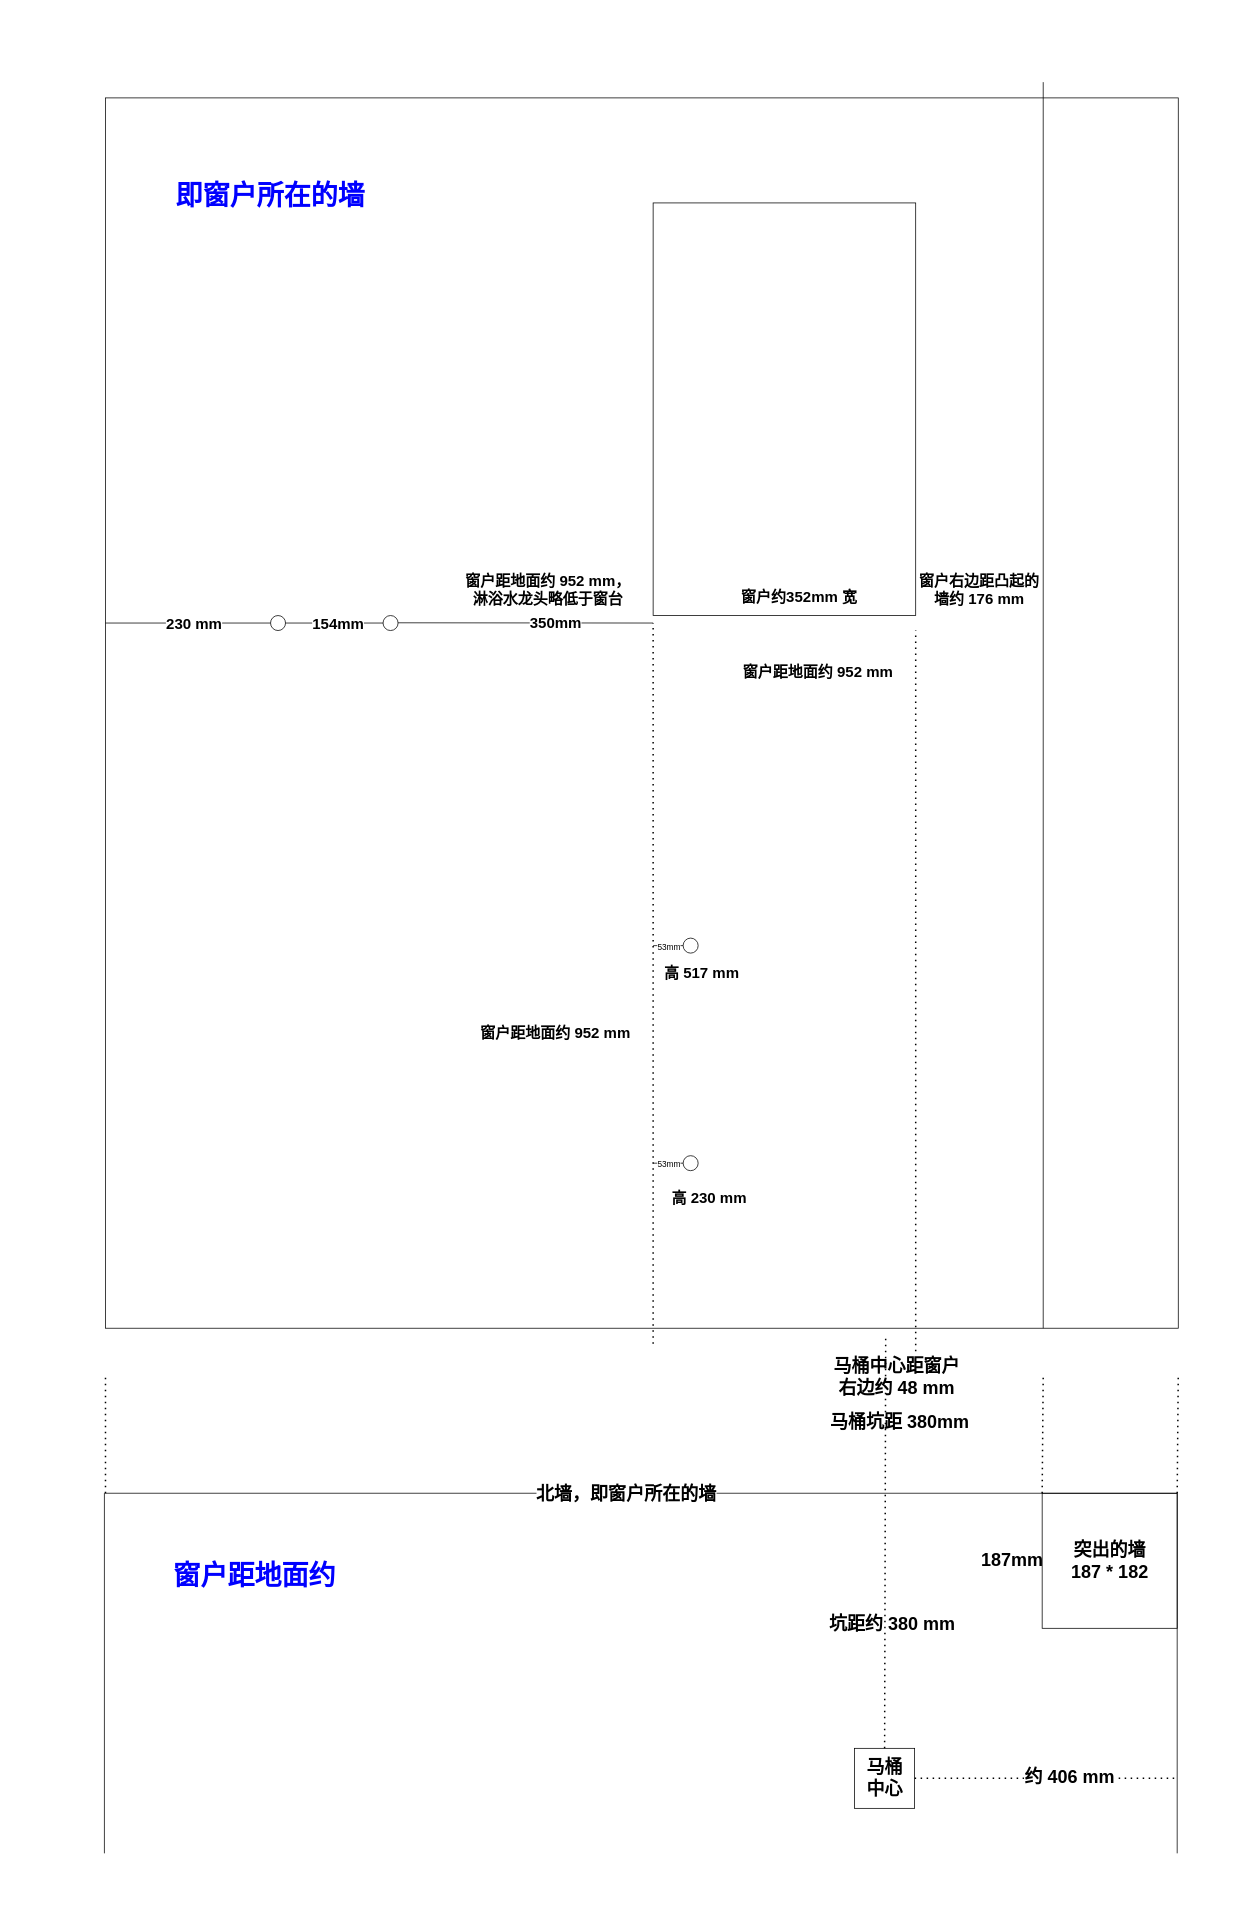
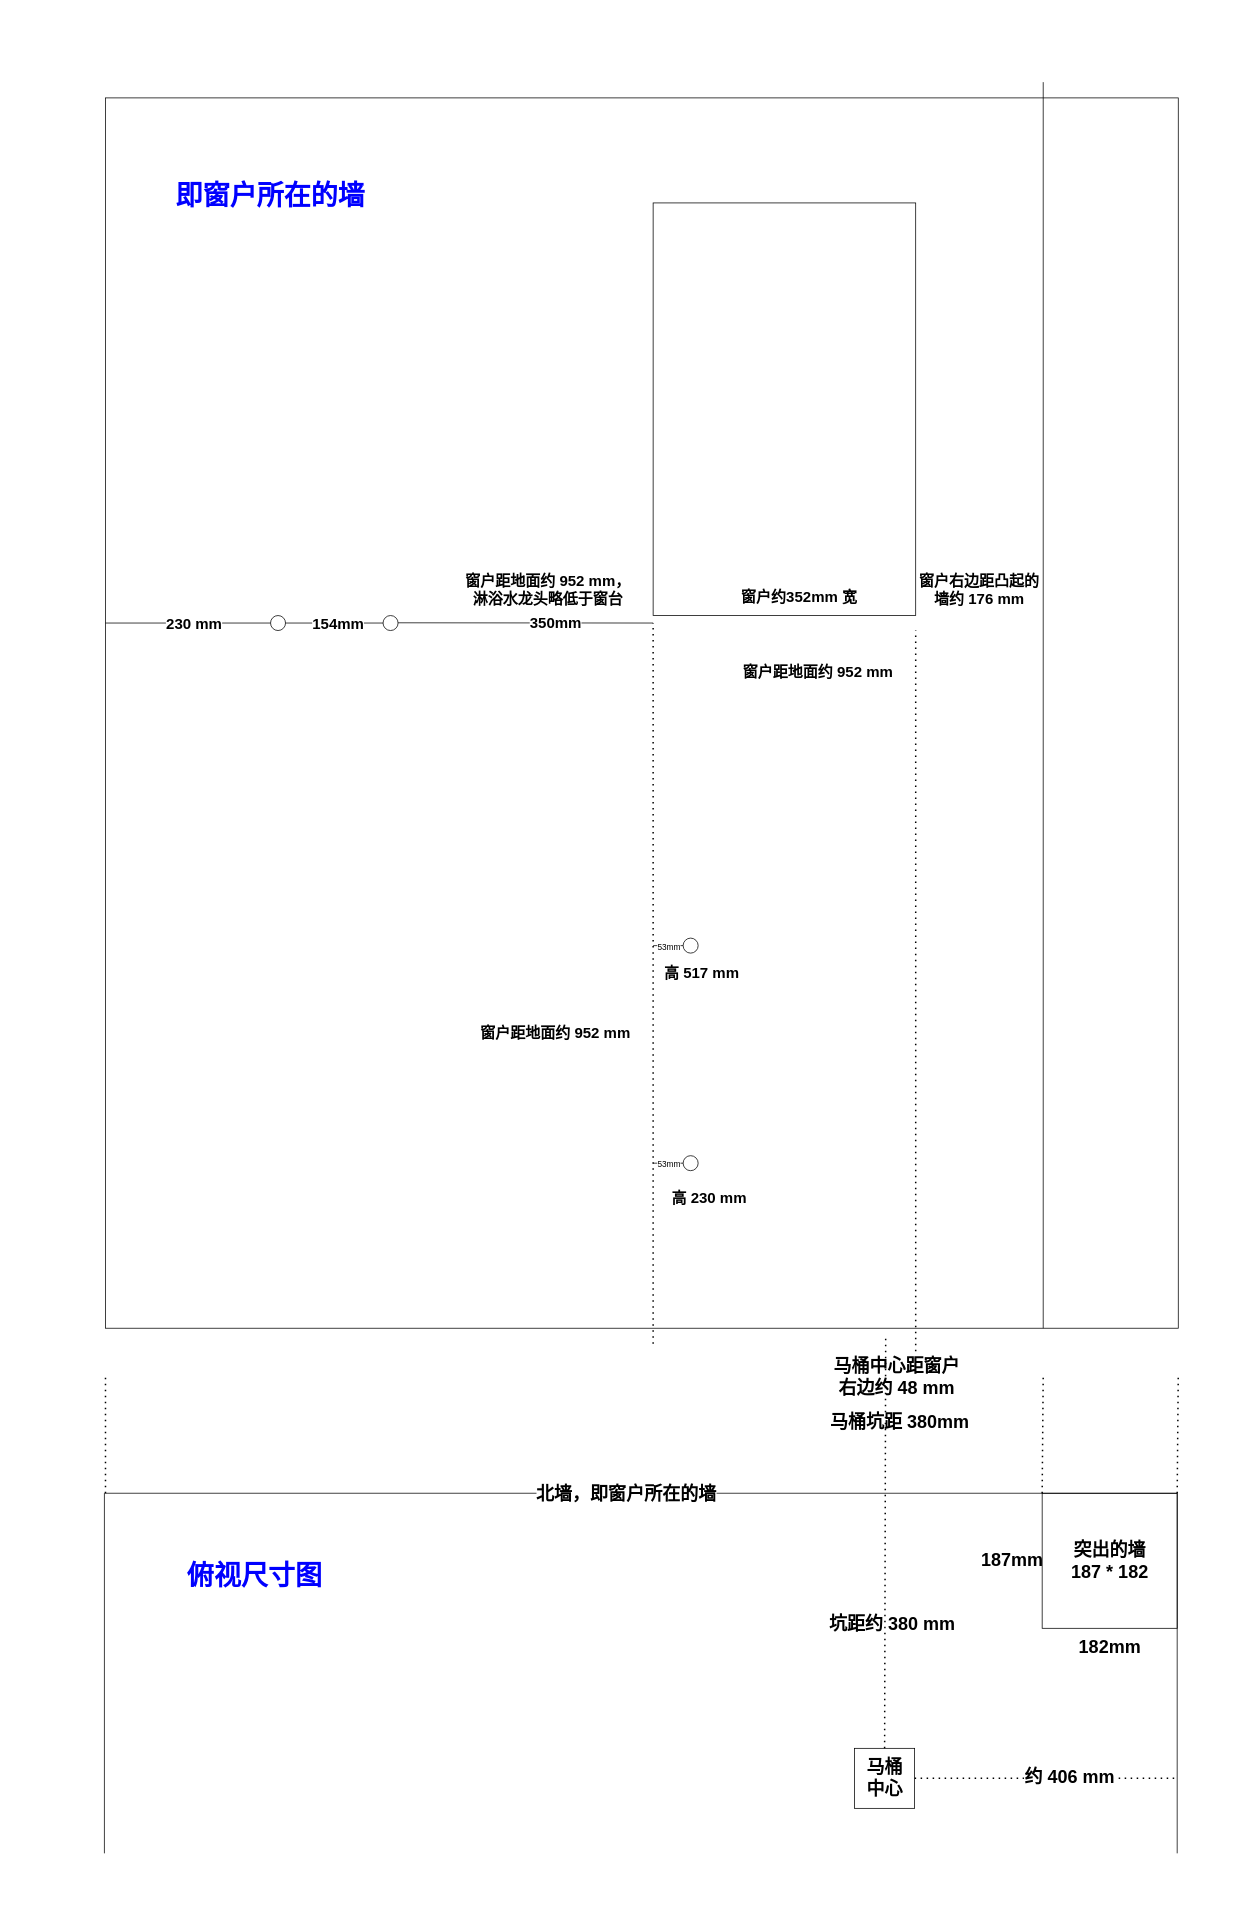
(255, 1575) -> (255, 1575)
none -> (1109, 1647)
